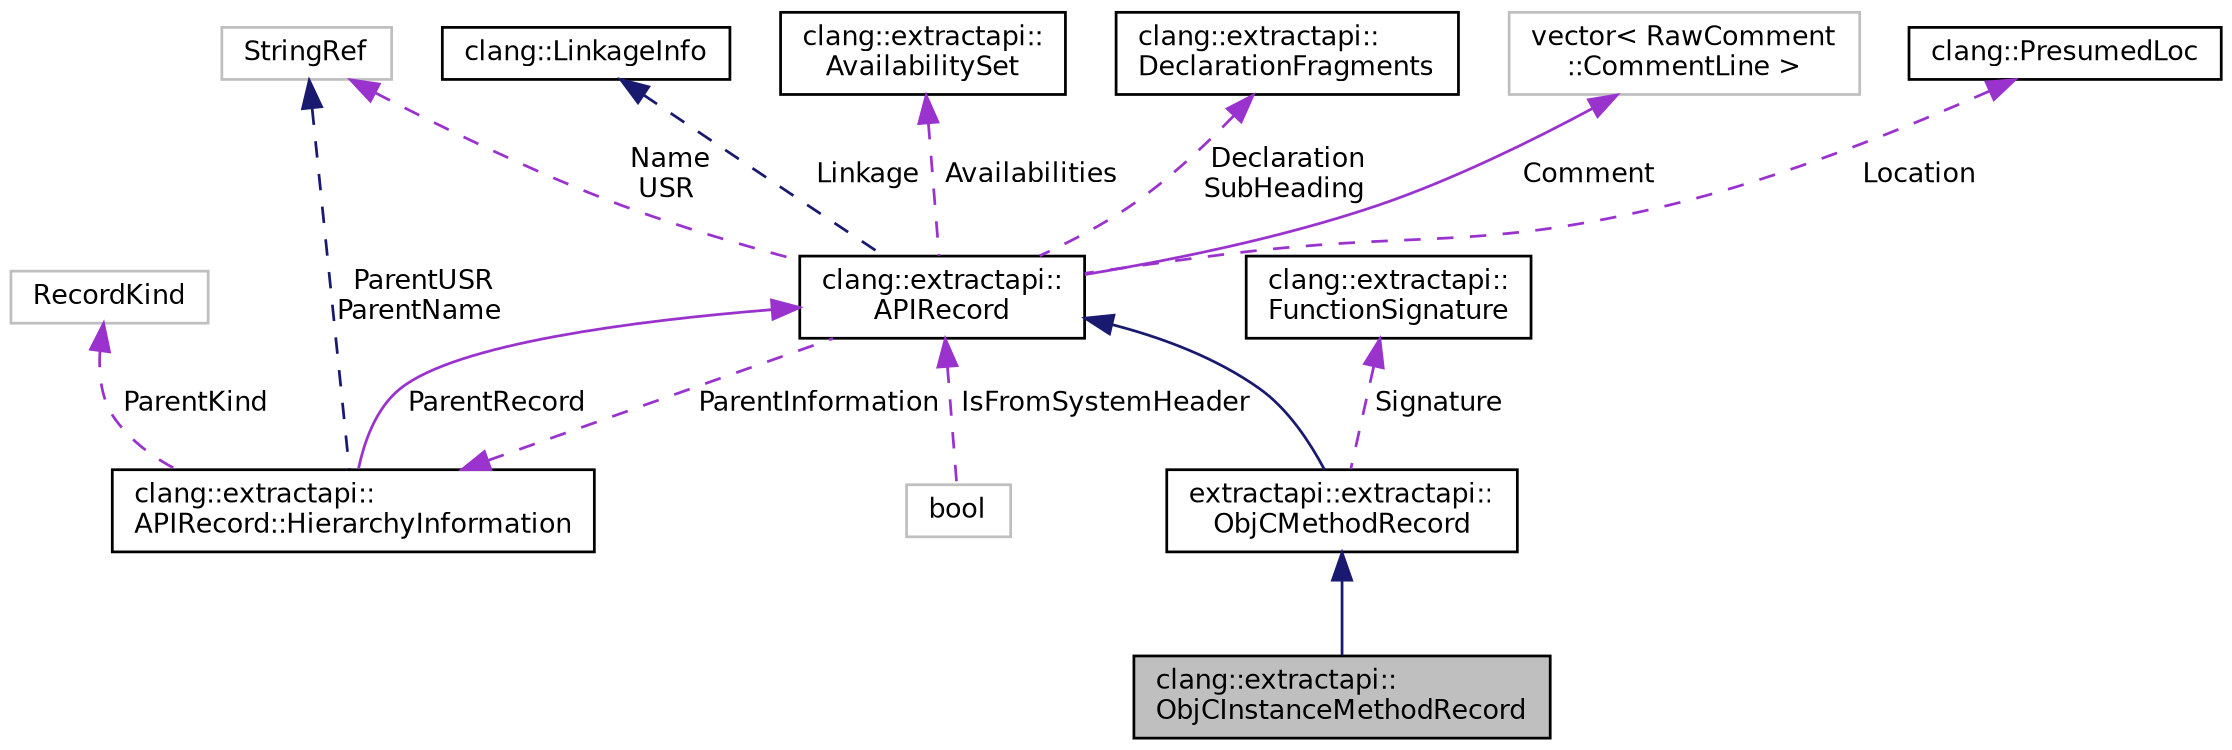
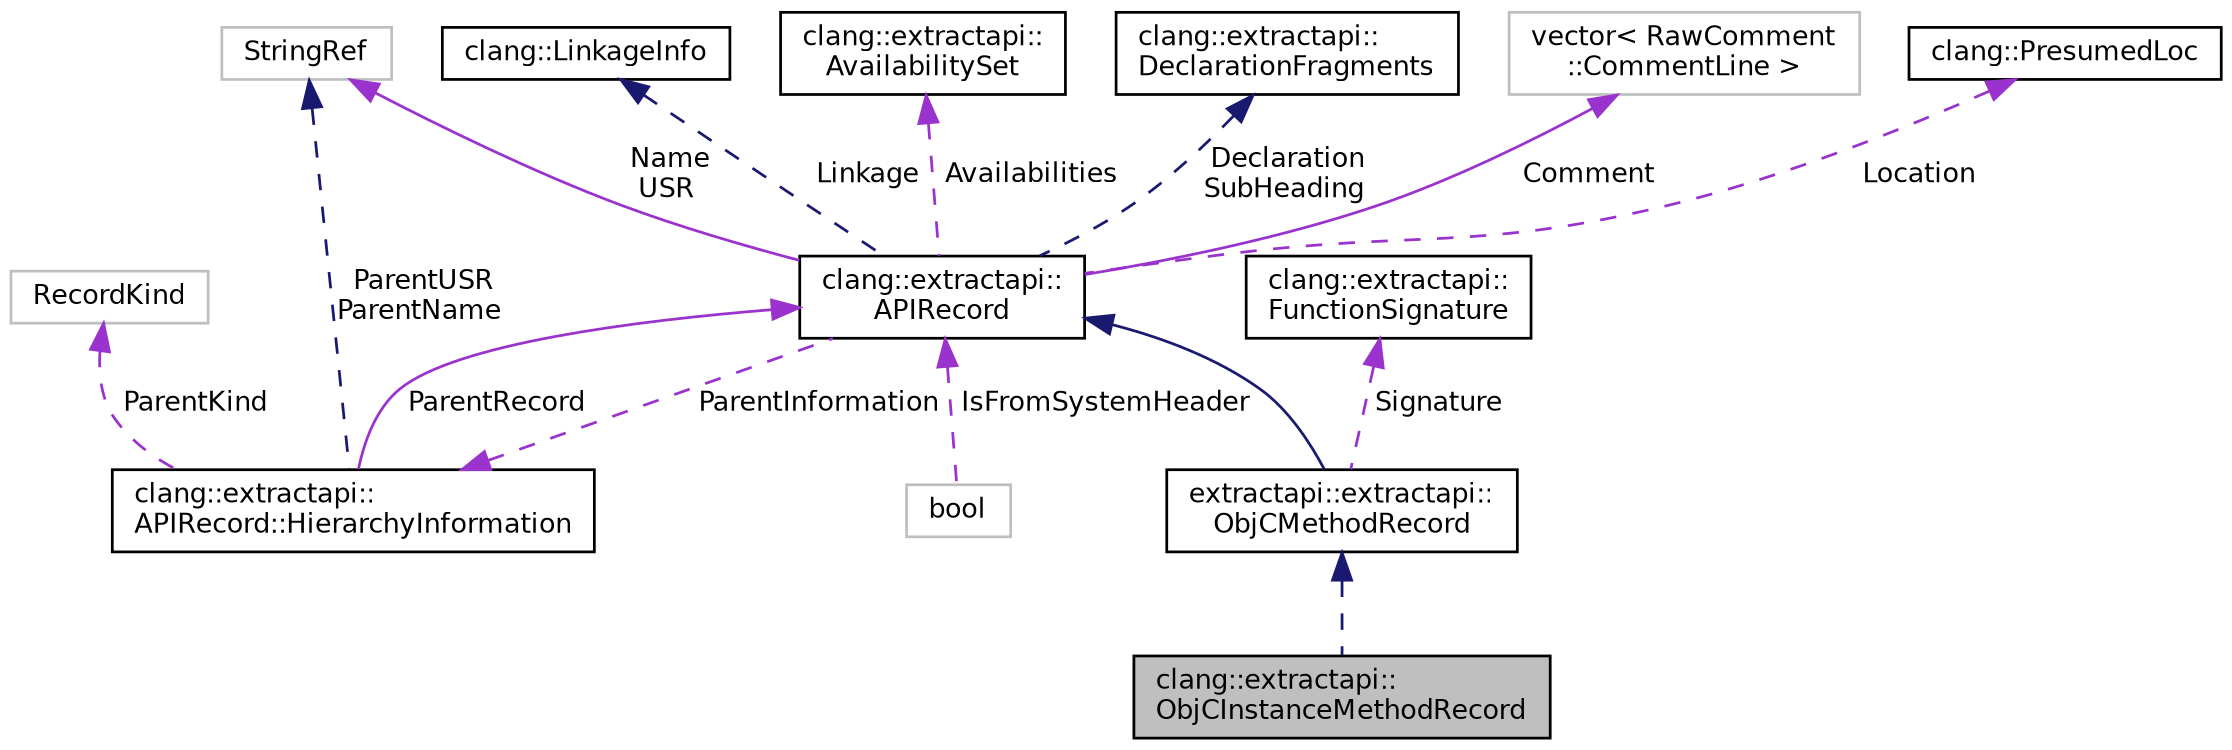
(582, 190) -> (582, 190)
(1144, 196) -> (1144, 196)
(1342, 618) -> (1342, 618)
